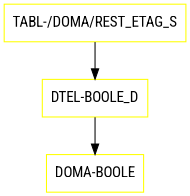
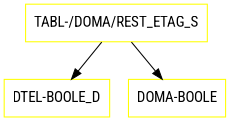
(95, 131) -> (143, 57)
